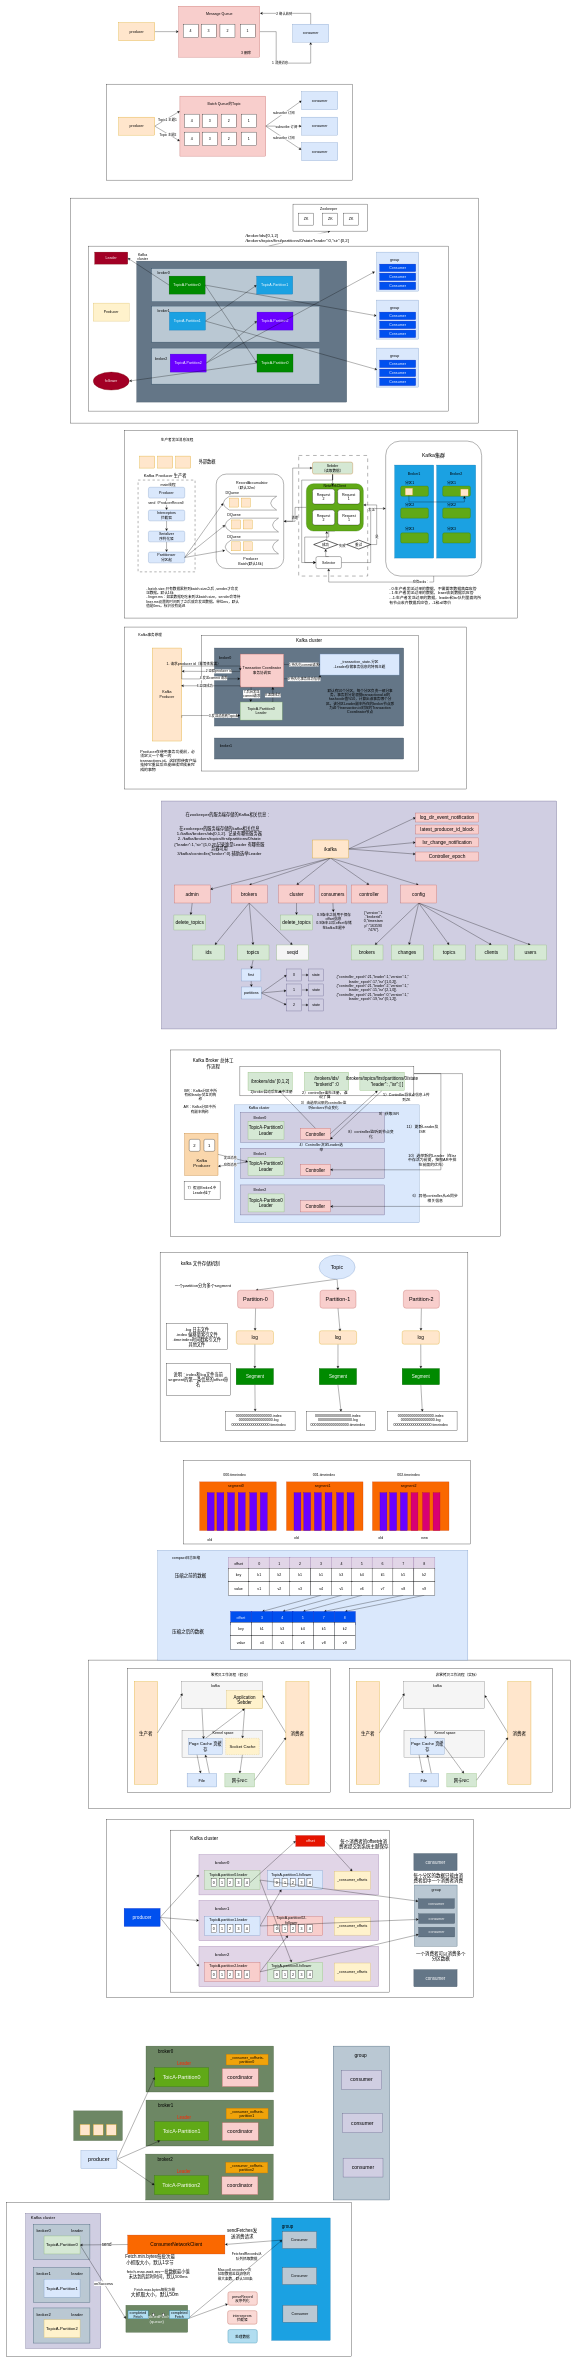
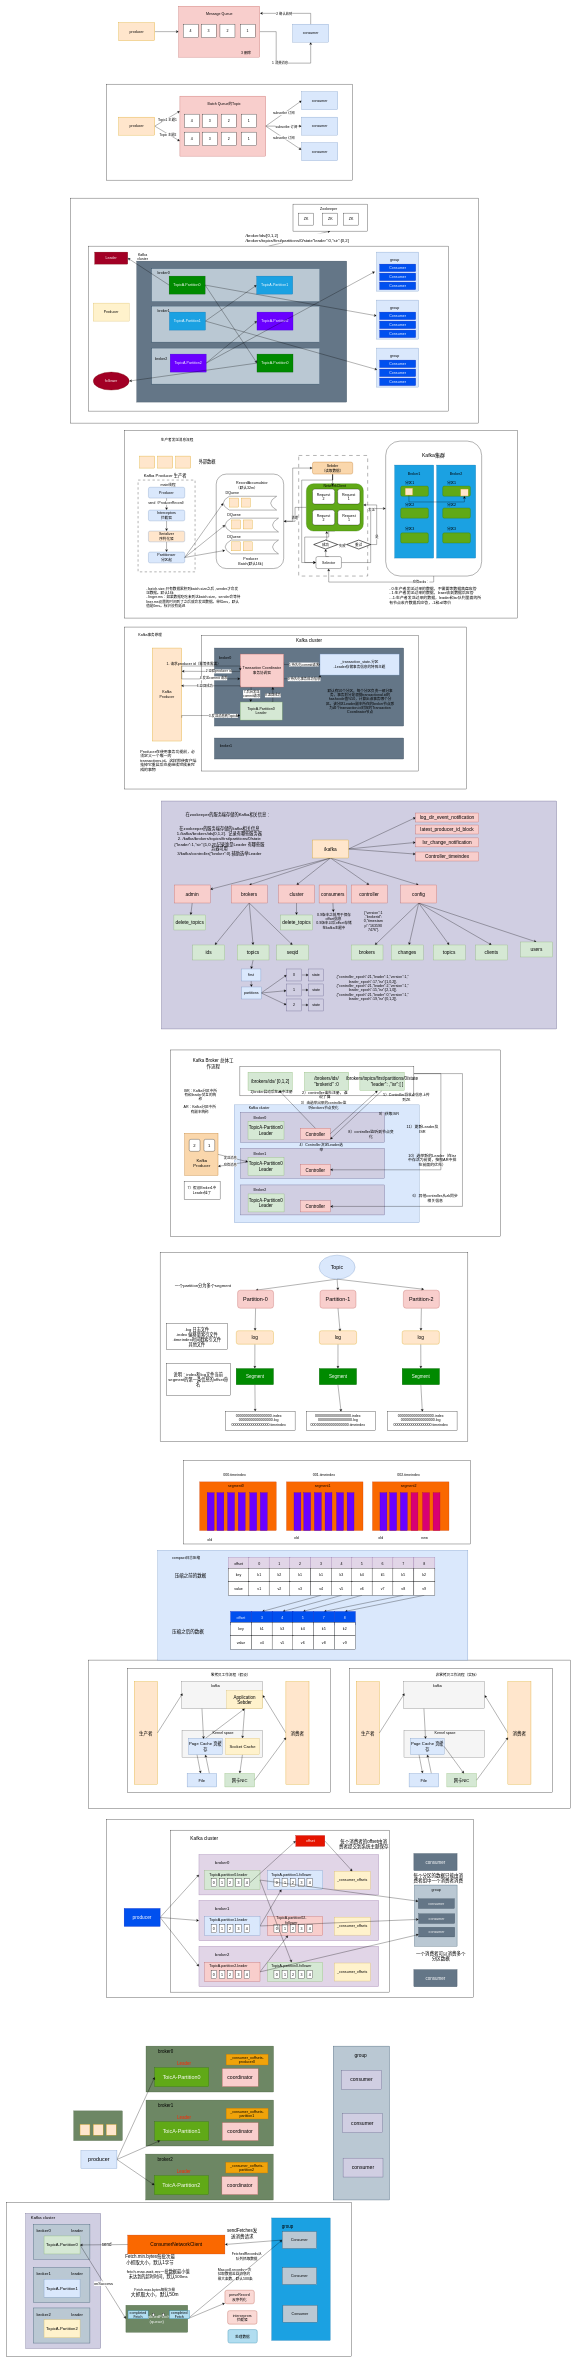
(333, 468) -> (333, 468)
(167, 537) -> (167, 537)
(447, 857) -> (447, 857)
(293, 953) -> (293, 953)
(531, 953) -> (537, 950)
(200, 1263) -> none
none -> (420, 1289)
(242, 1747) -> (242, 1747)
(247, 2060) -> (247, 2060)
(243, 2299) -> (240, 2297)
